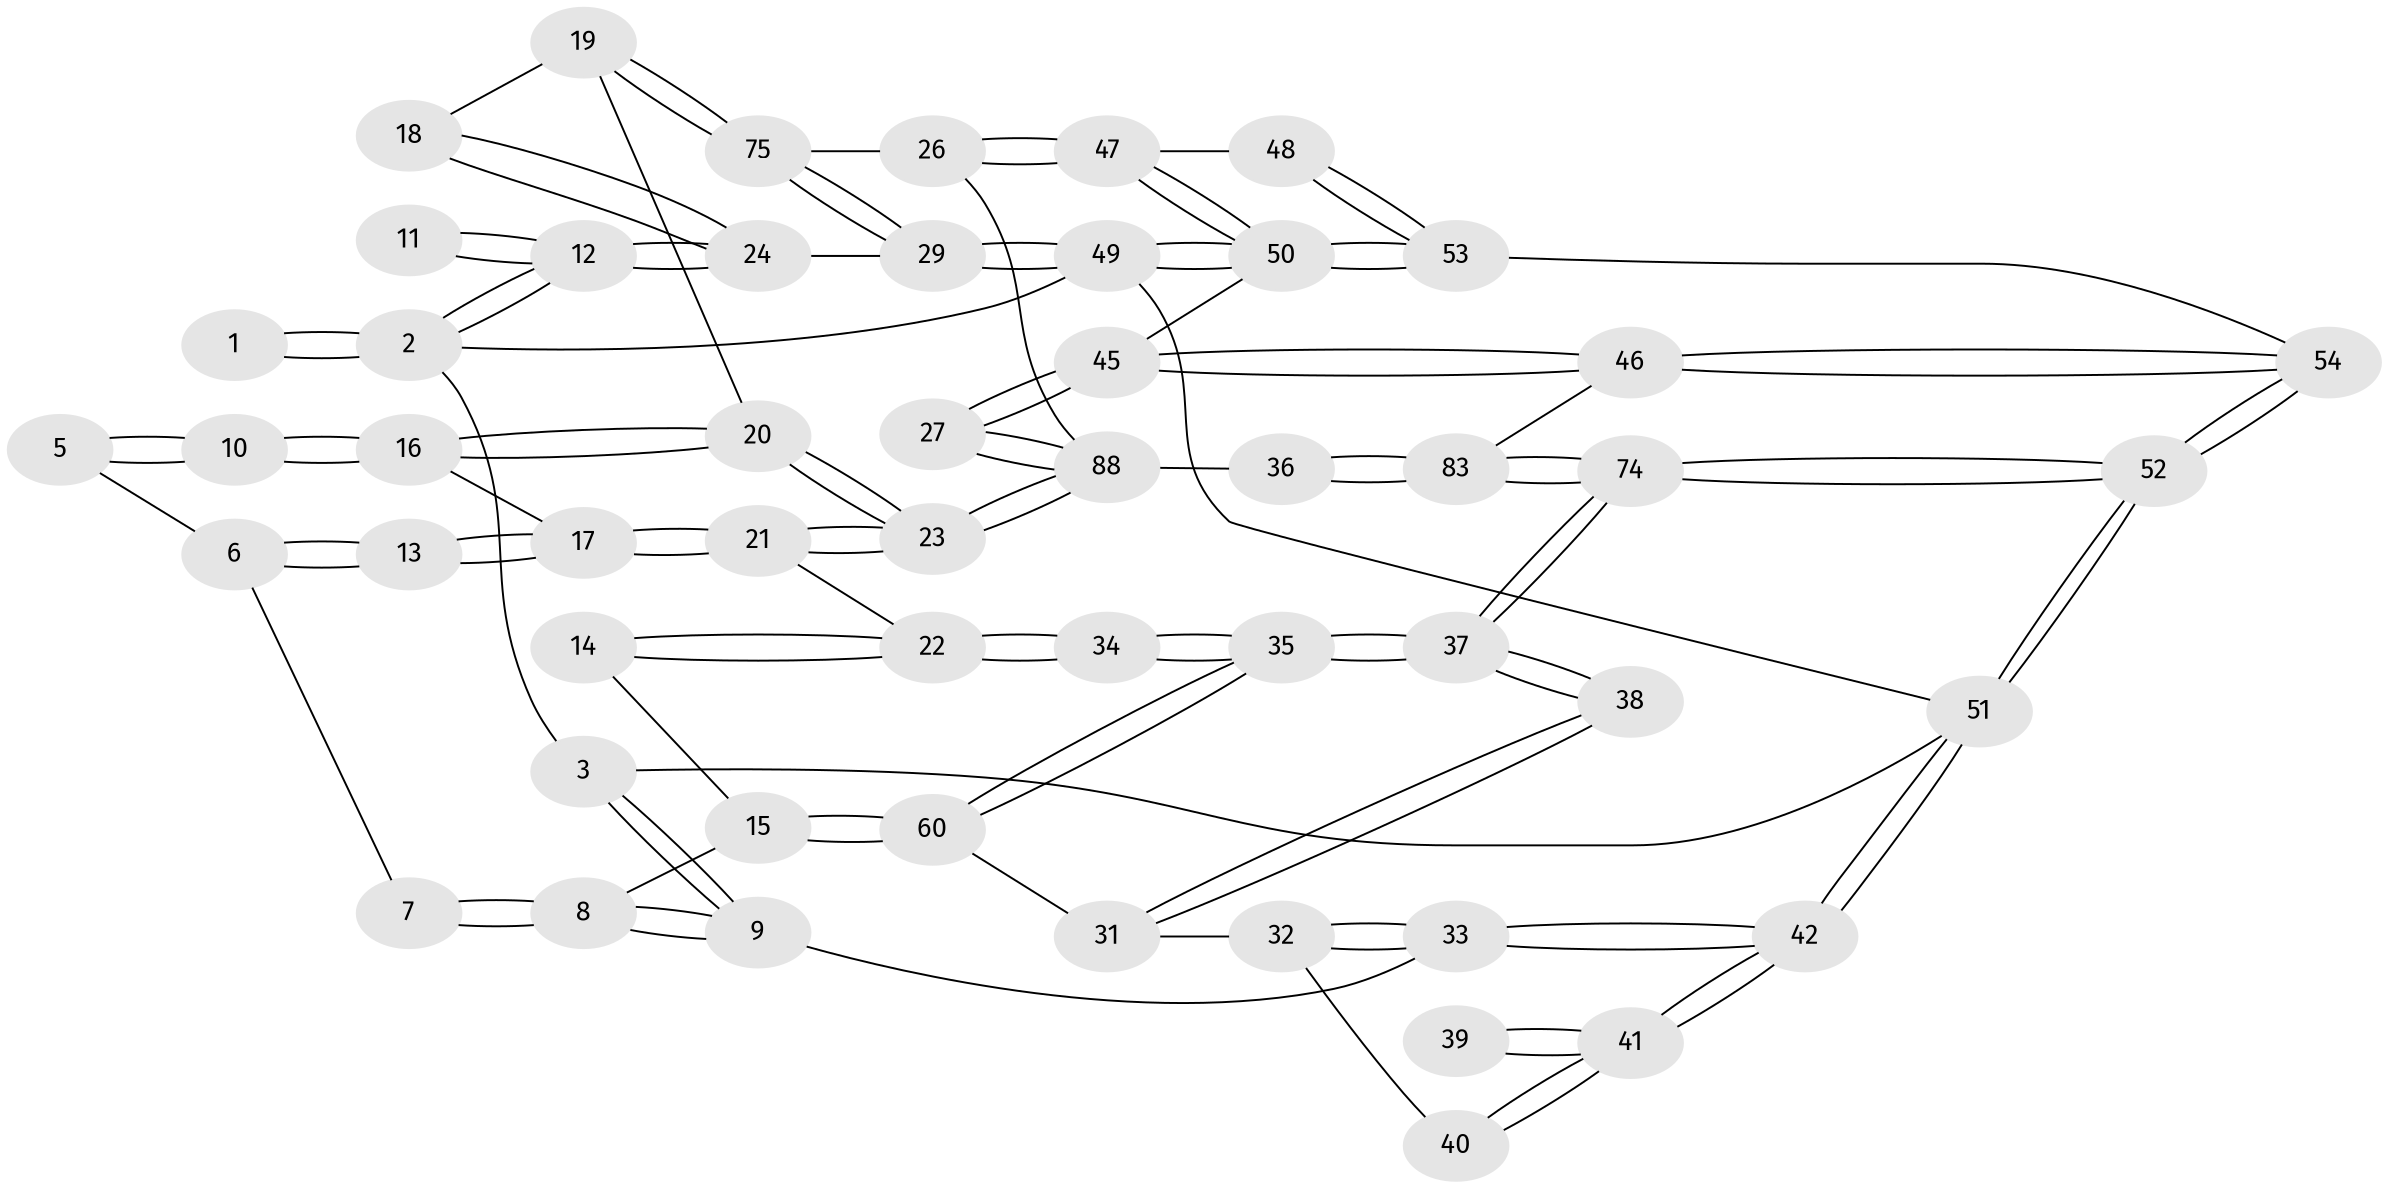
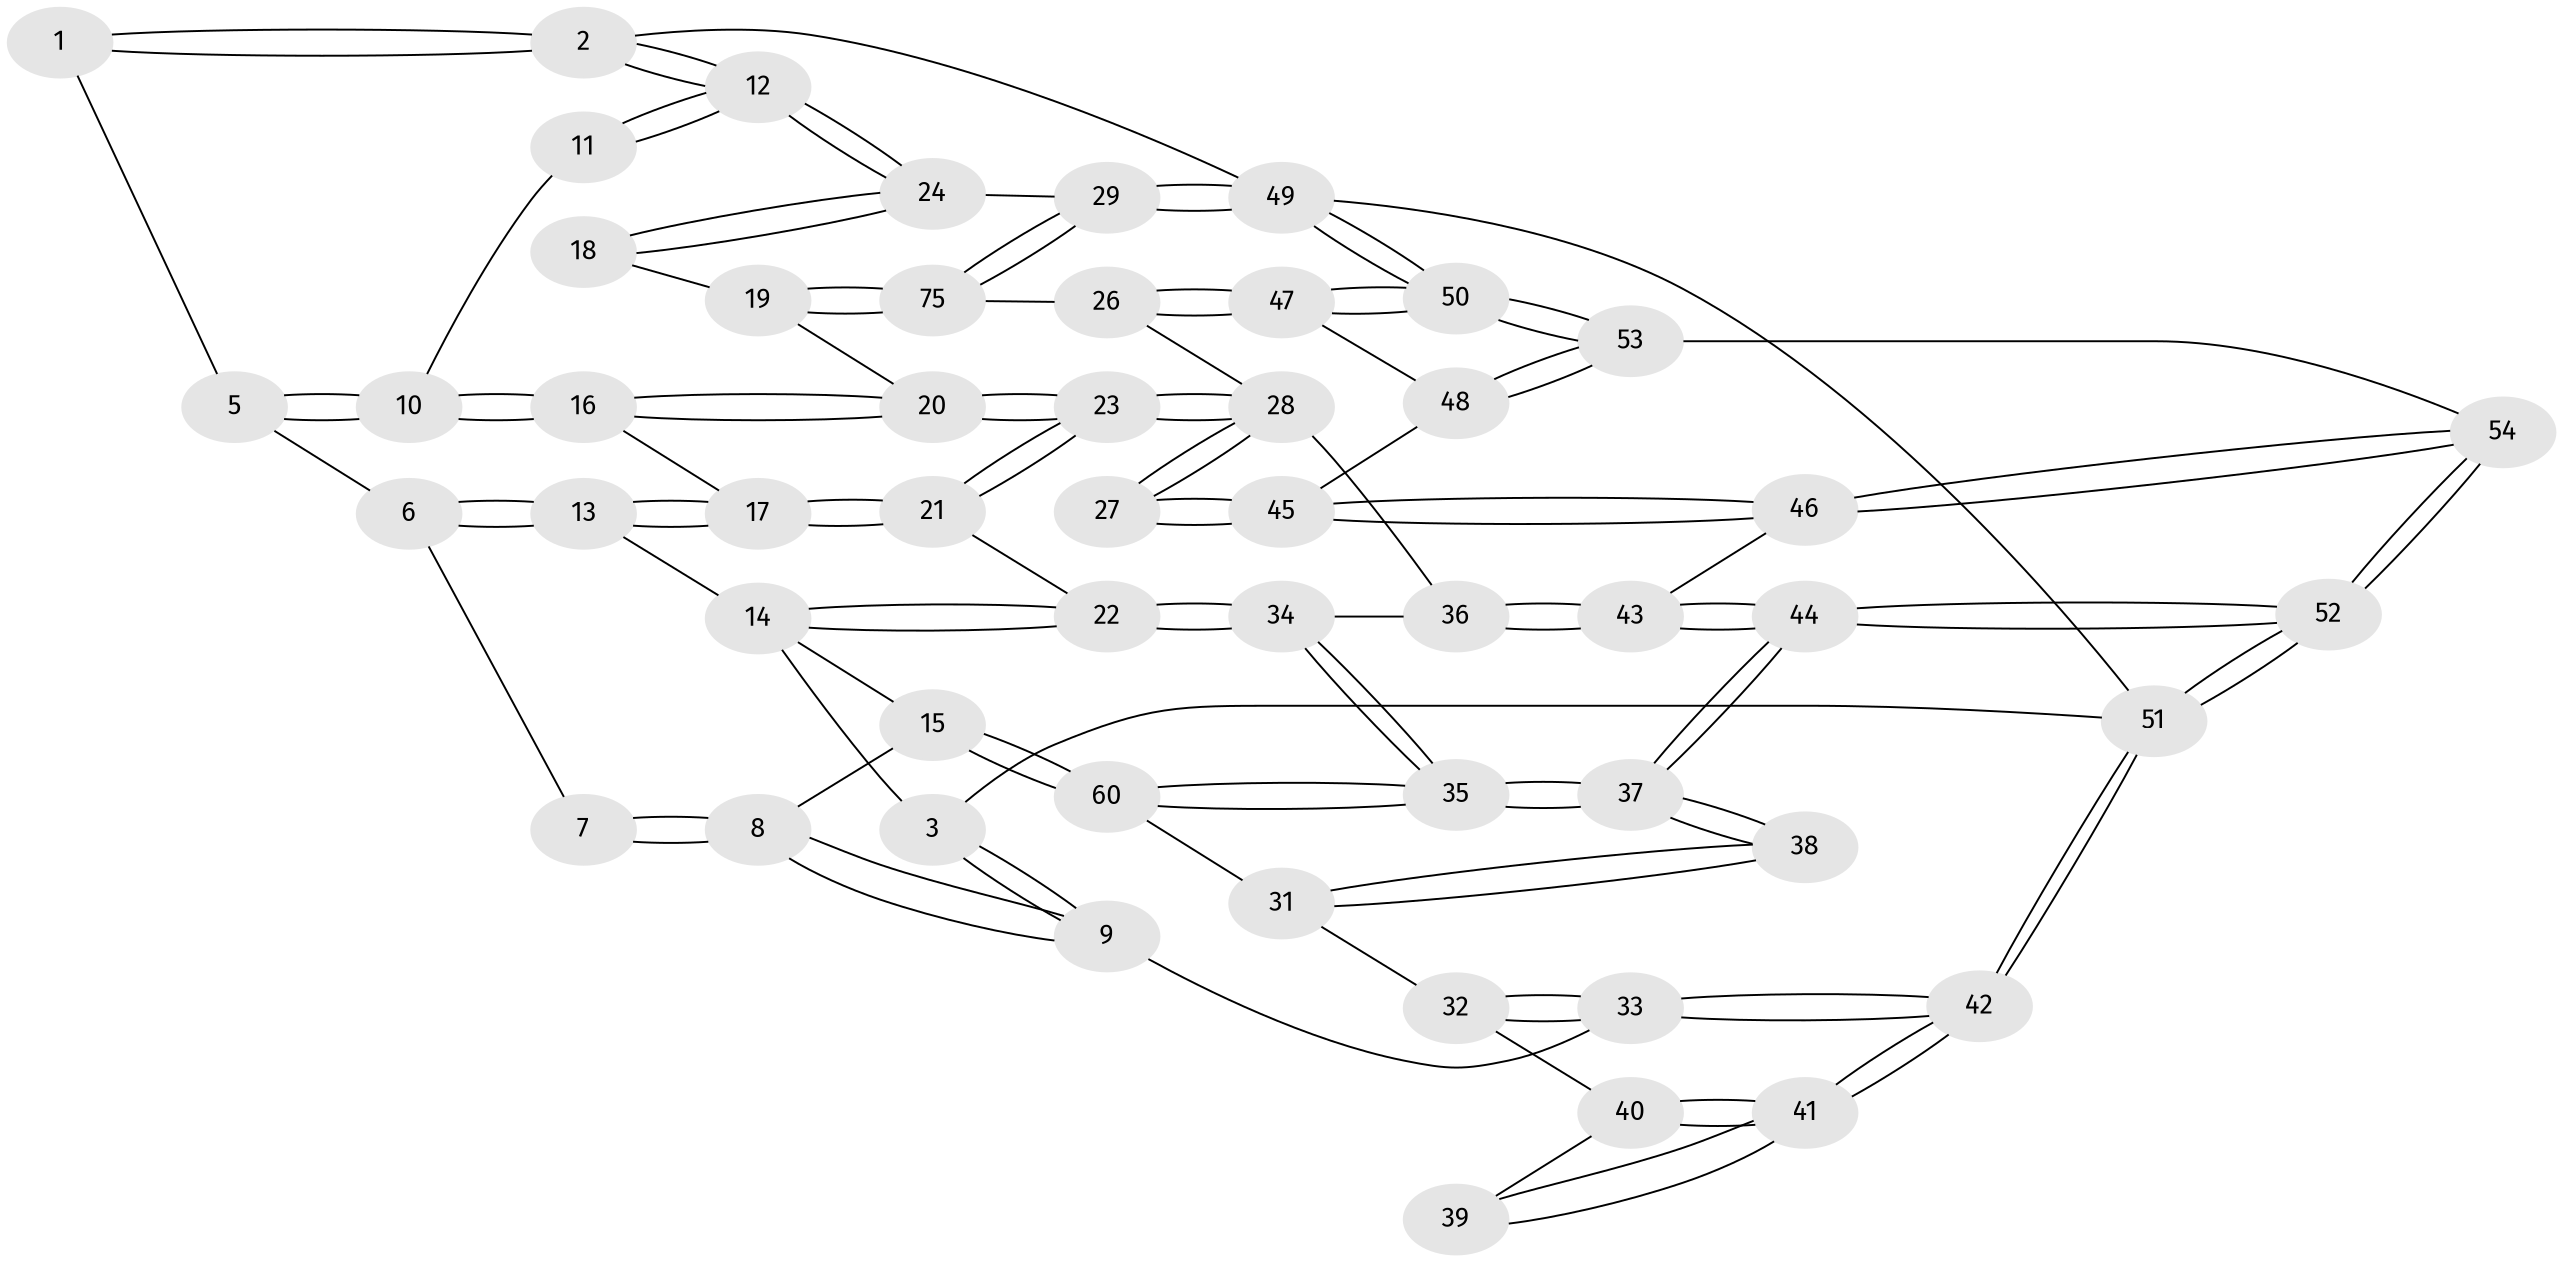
none -> (147, 225)
none -> (484, 271)
(1195, 309) -> (1369, 458)
(1107, 467) -> (1282, 407)
(1456, 469) -> (1631, 617)
(1631, 471) -> (1805, 617)
none -> (671, 566)
(502, 576) -> (840, 727)
none -> (1369, 617)
none -> (1544, 1166)
